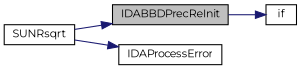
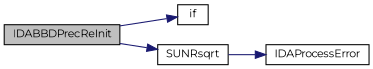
(88, 27) -> (133, 46)
